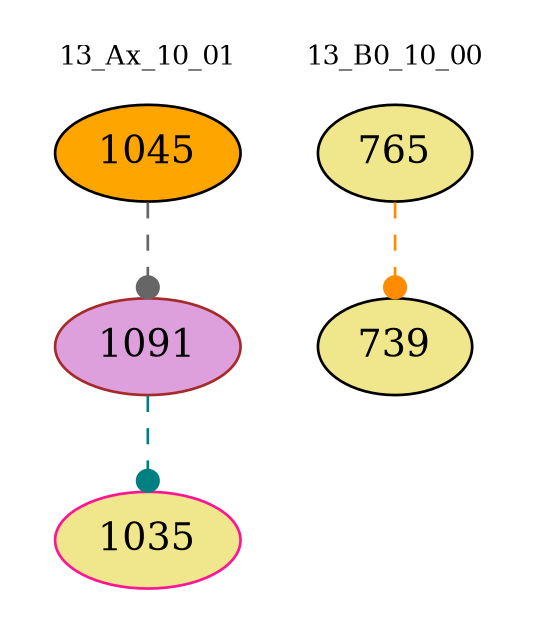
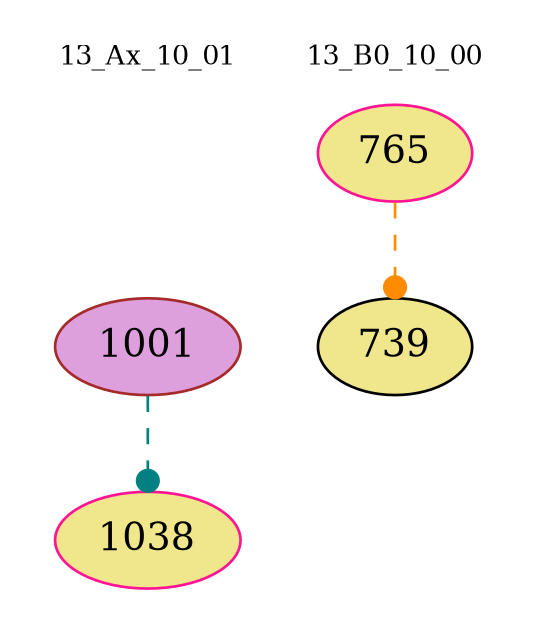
(148, 153) -> none
(395, 153) -> (395, 153)
(148, 347) -> (148, 347)
(148, 540) -> (148, 540)
